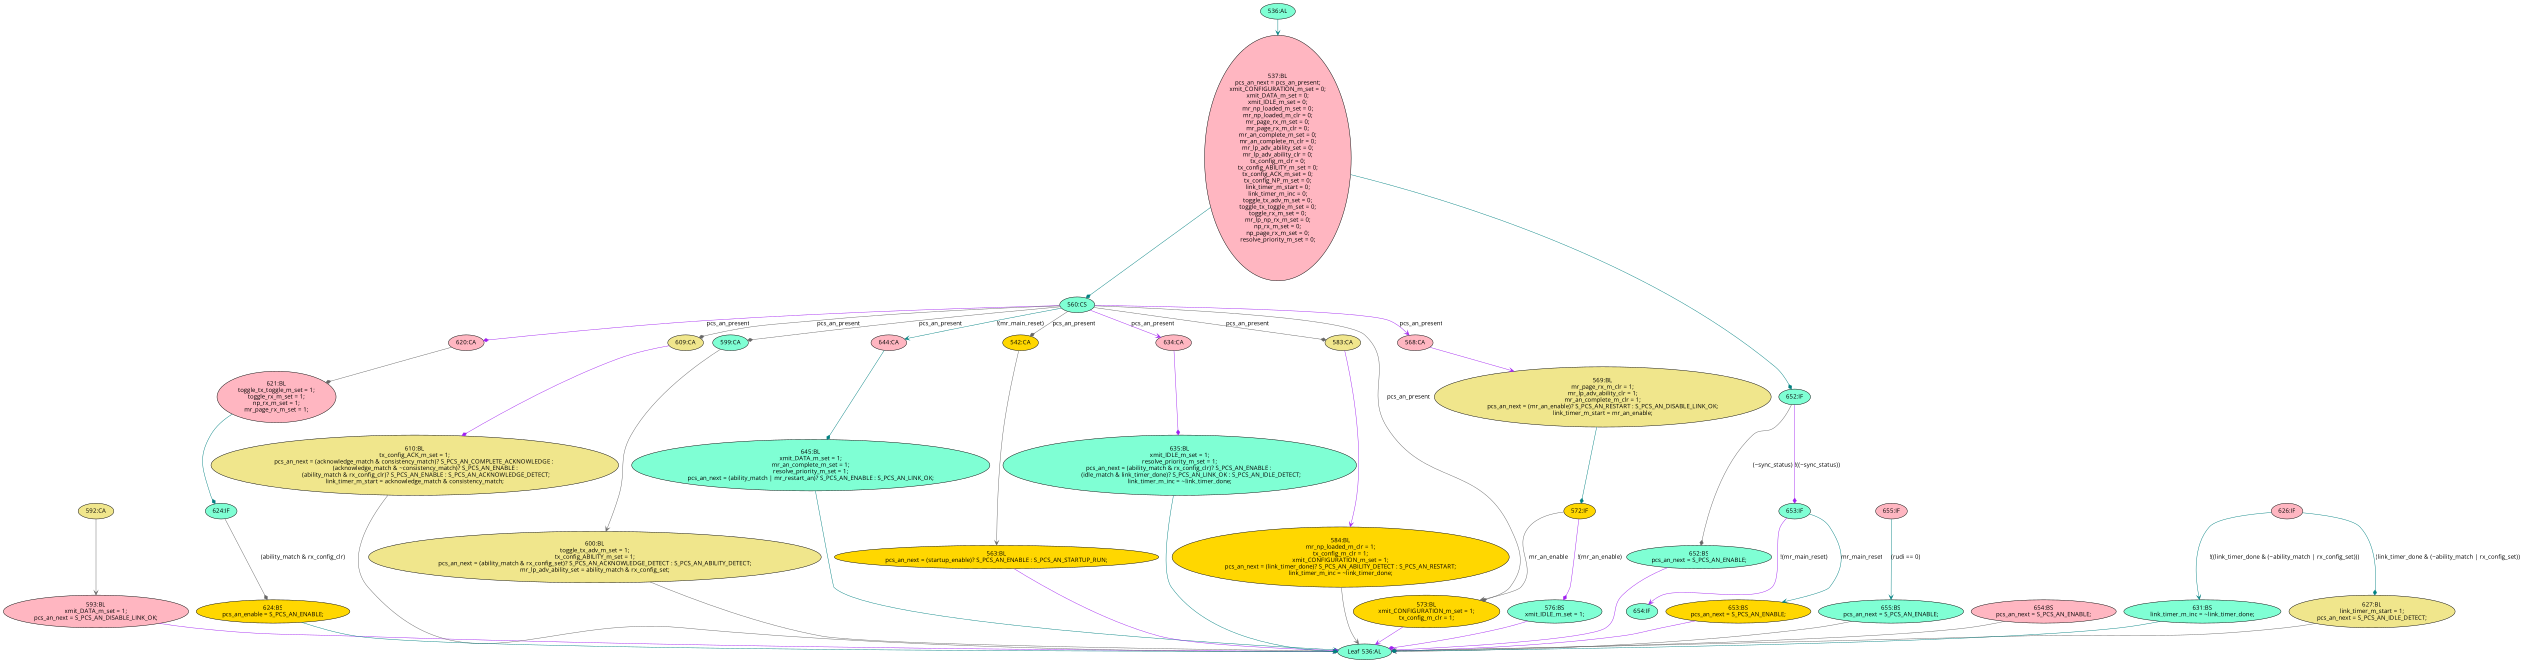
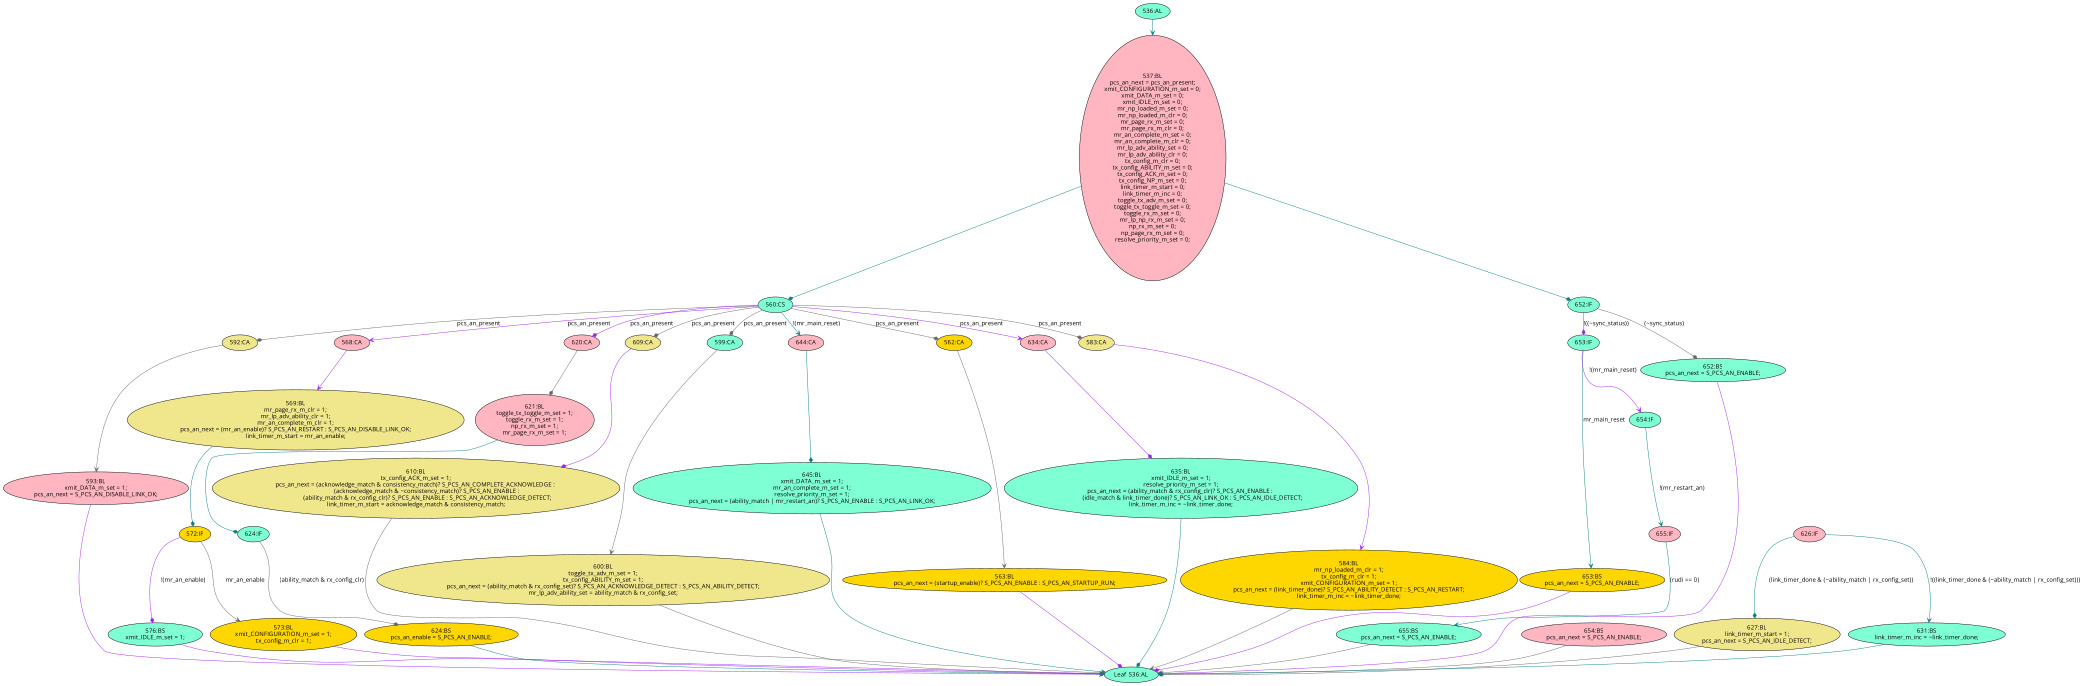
(1021, 343) -> (954, 343)
(1379, 370) -> (510, 317)
none -> (1651, 475)
